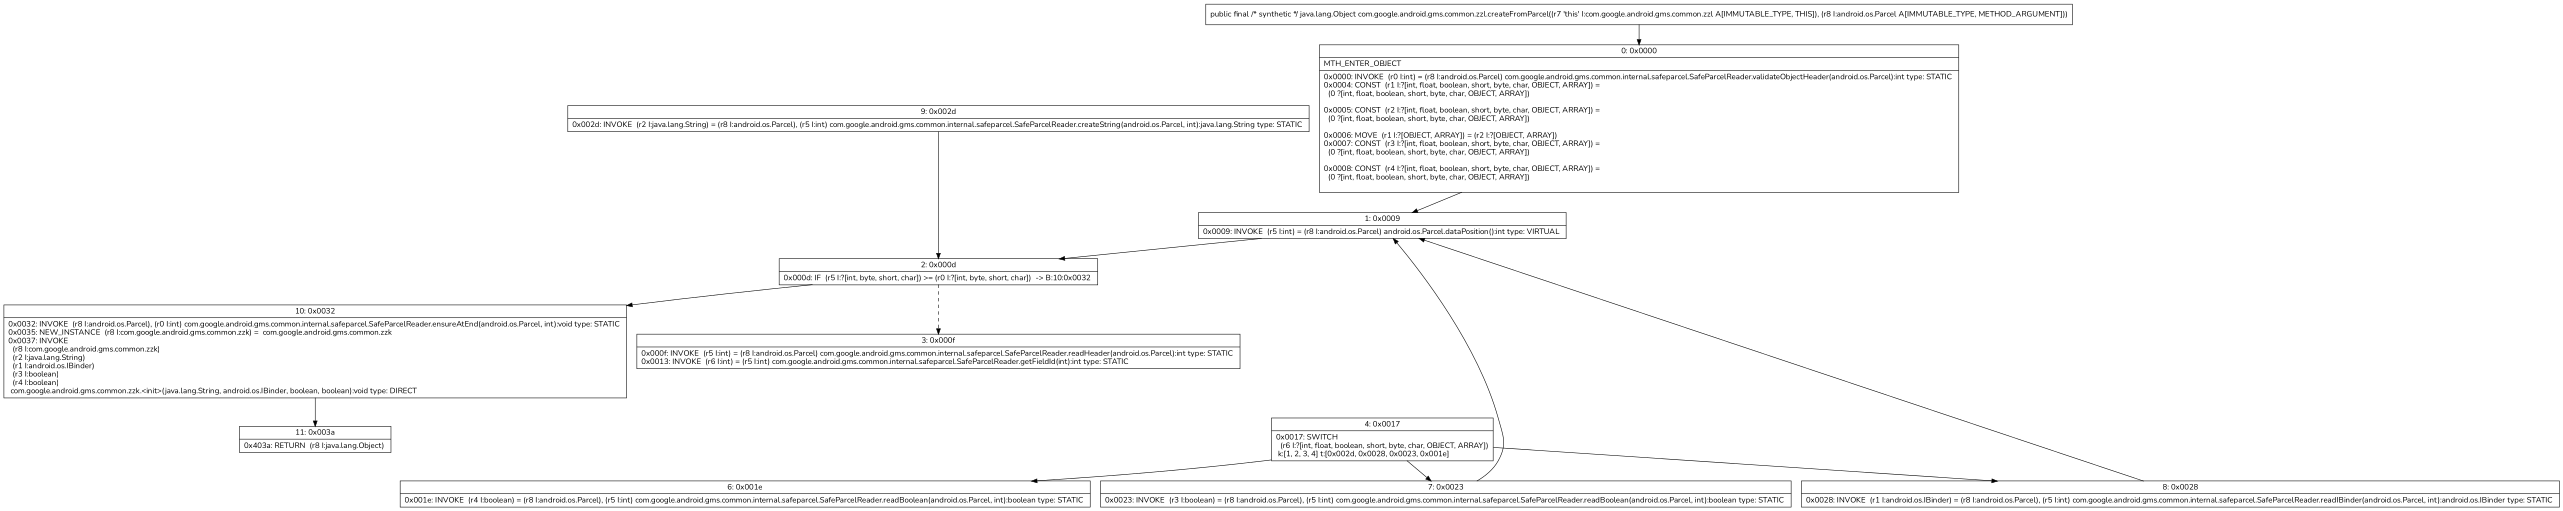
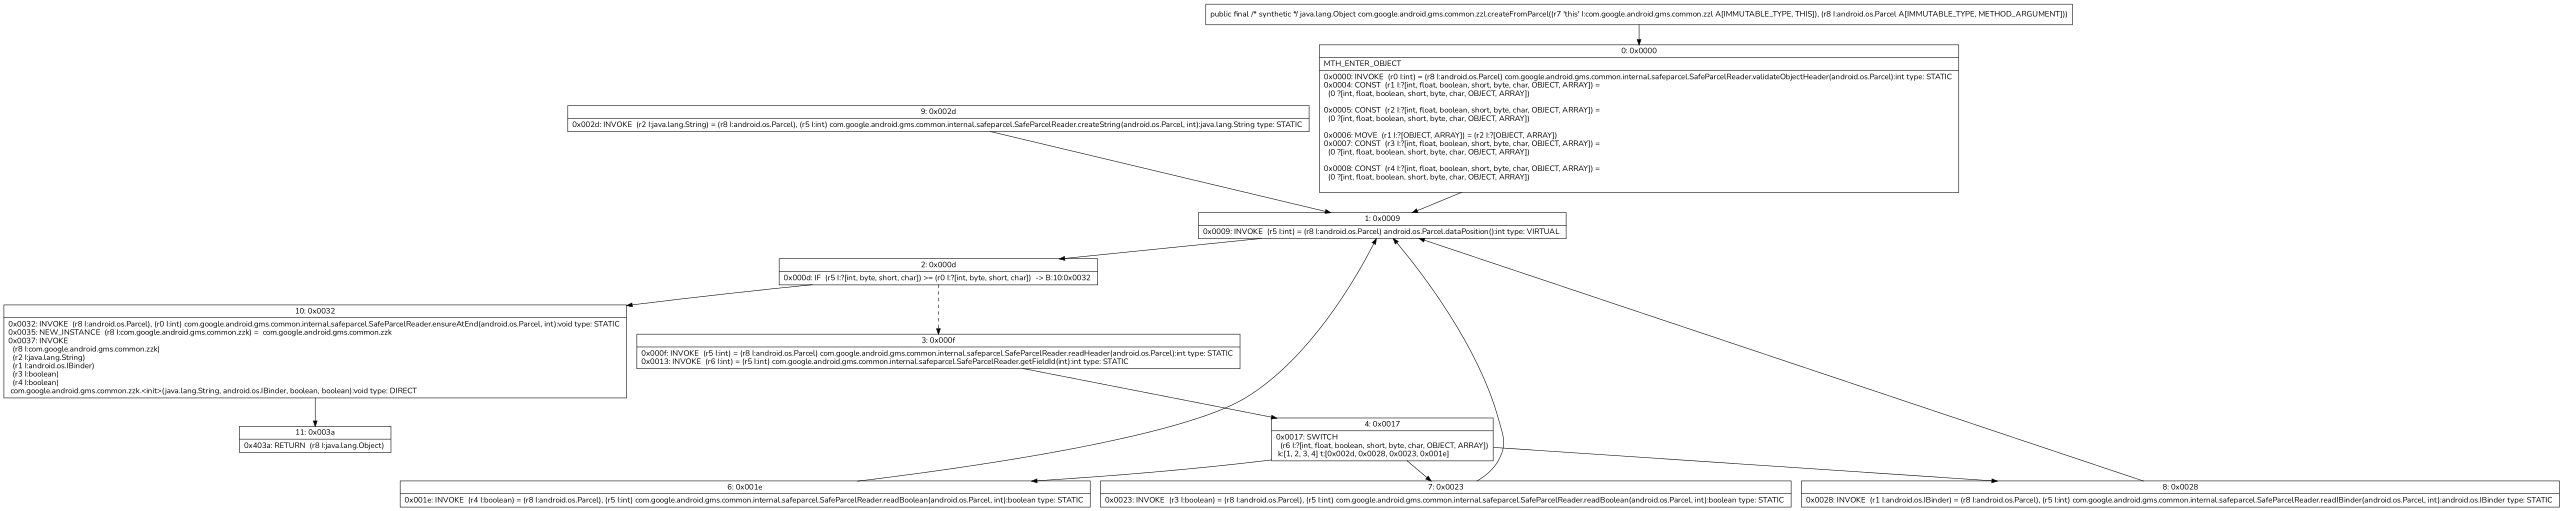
(938, 192) -> (1158, 171)
none -> (1147, 393)
none -> (1154, 431)
